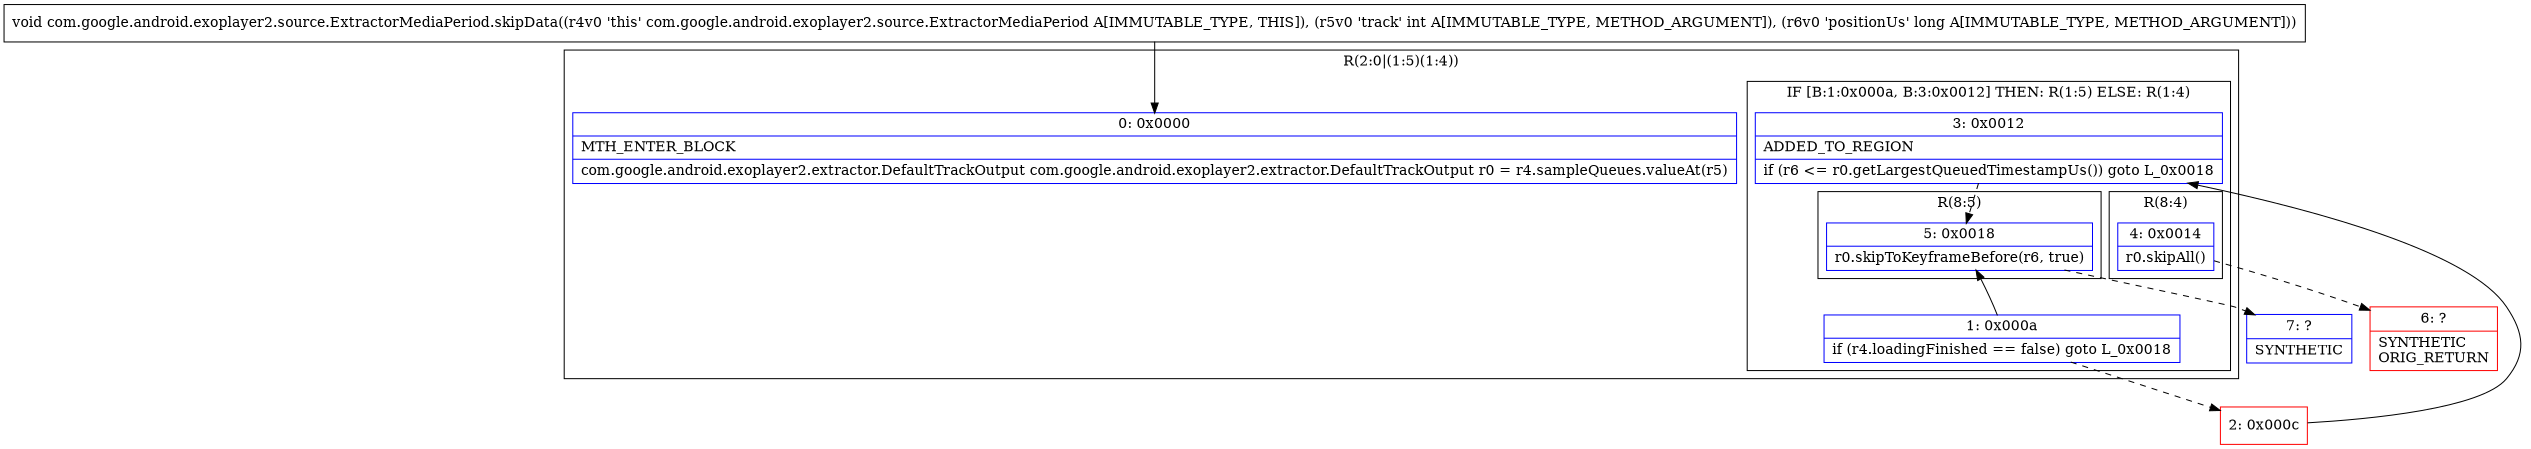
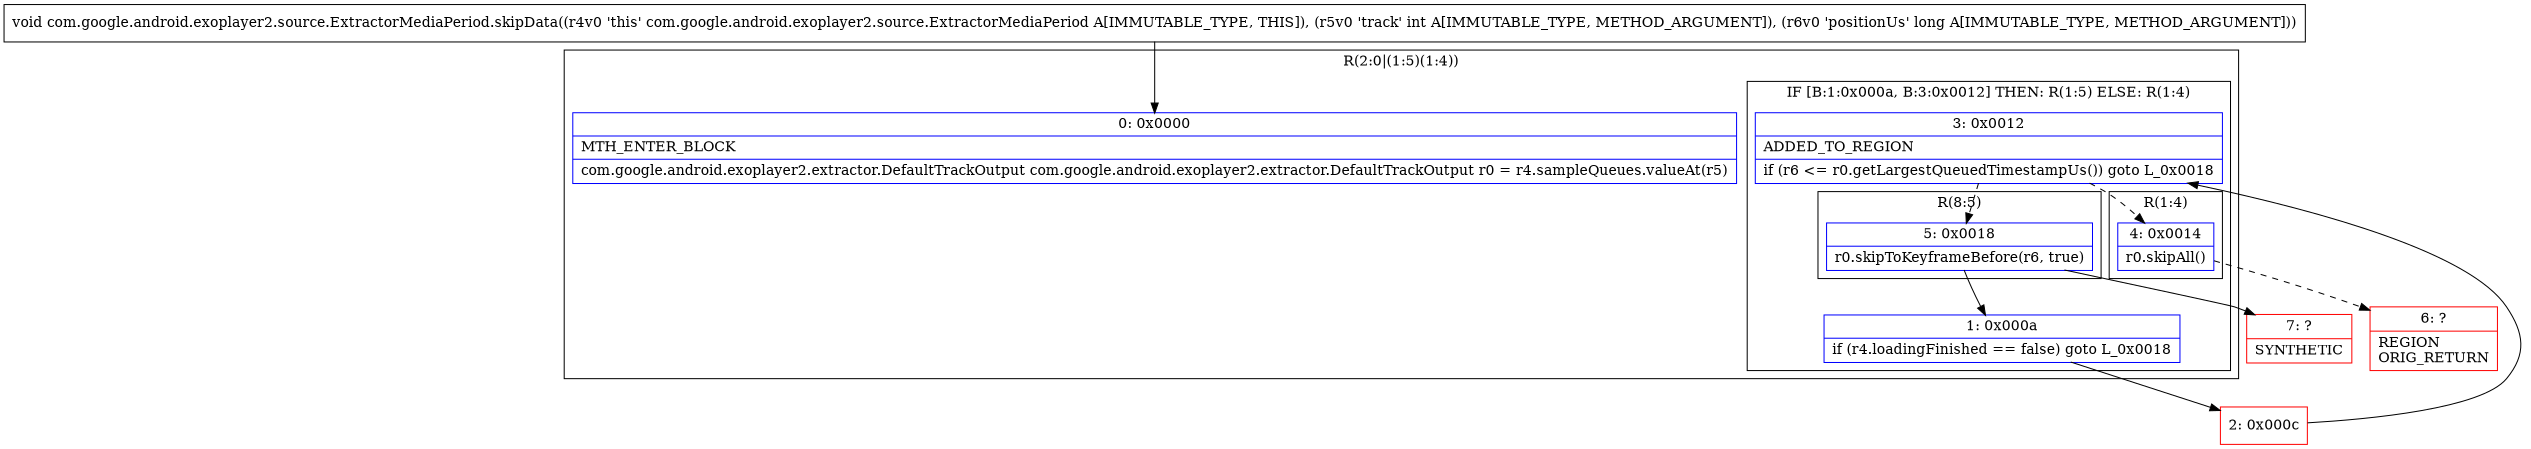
none -> (2116, 199)
(2166, 203) -> (2166, 203)
(2155, 289) -> (2155, 289)
(1990, 297) -> (1972, 288)
(2299, 339) -> (2299, 339)
(2423, 343) -> (2409, 343)
(2144, 386) -> (2144, 386)
